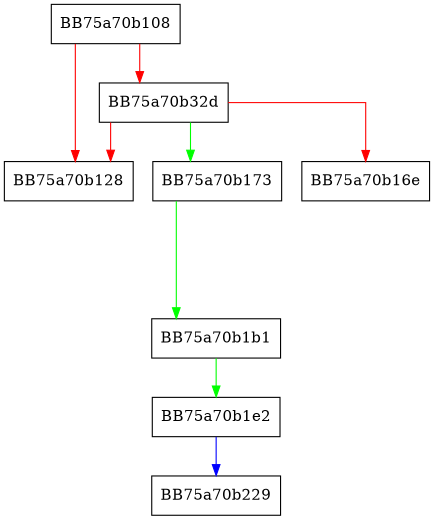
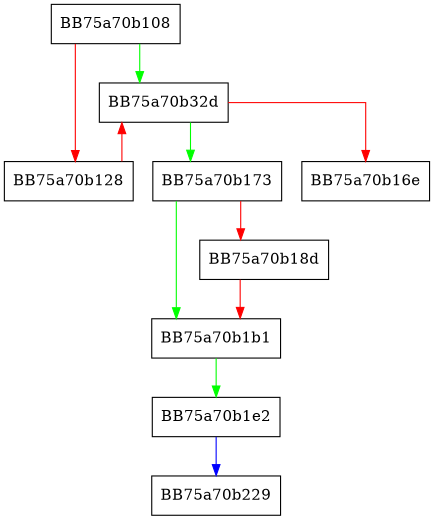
(140, 58) -> (140, 58)
(111, 136) -> (122, 148)
none -> (264, 260)
